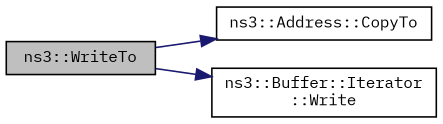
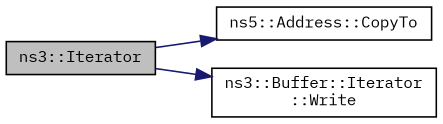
(324, 24) -> (324, 24)
(81, 58) -> (81, 58)
